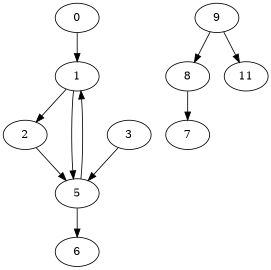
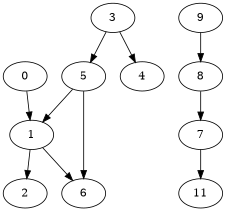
(230, 43) -> (201, 160)
none -> (142, 76)
(72, 131) -> (55, 161)
(48, 161) -> none
